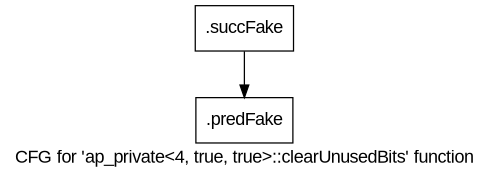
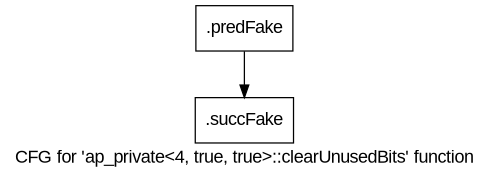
(244, 68) -> (244, 68)
